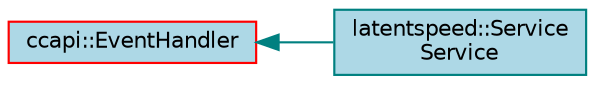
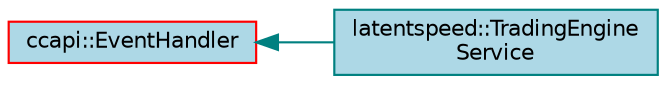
(460, 42) -> (496, 42)
